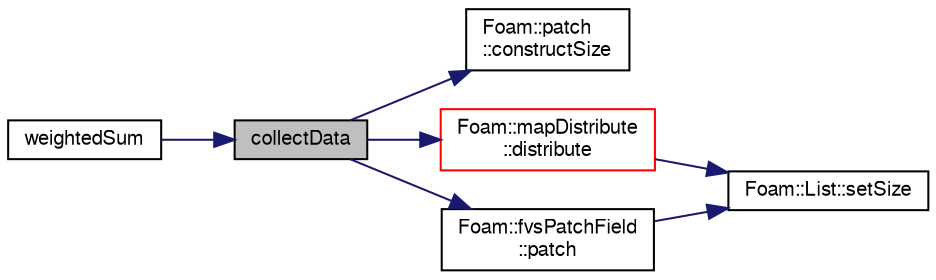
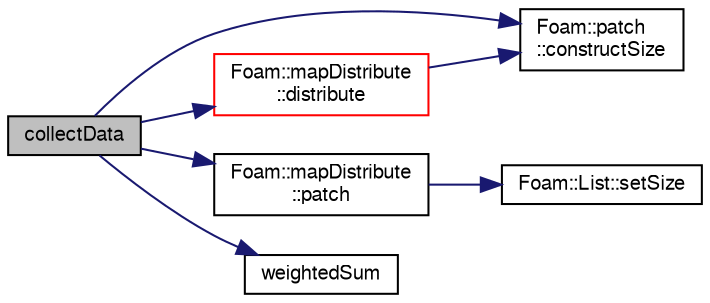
(188, 140) -> (166, 206)
(681, 164) -> (464, 62)
(548, 240) -> (321, 185)
